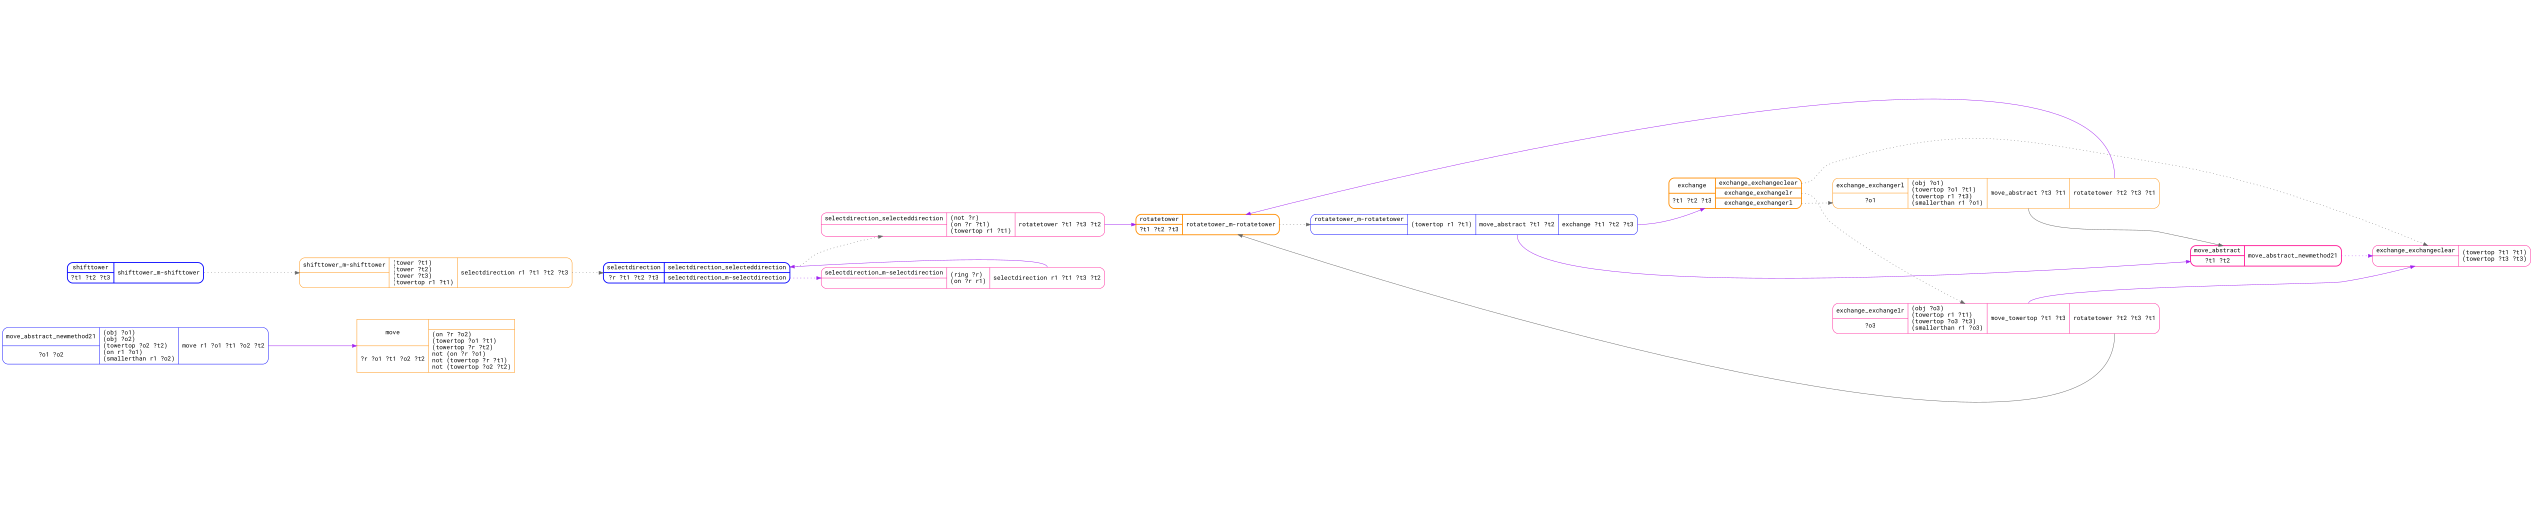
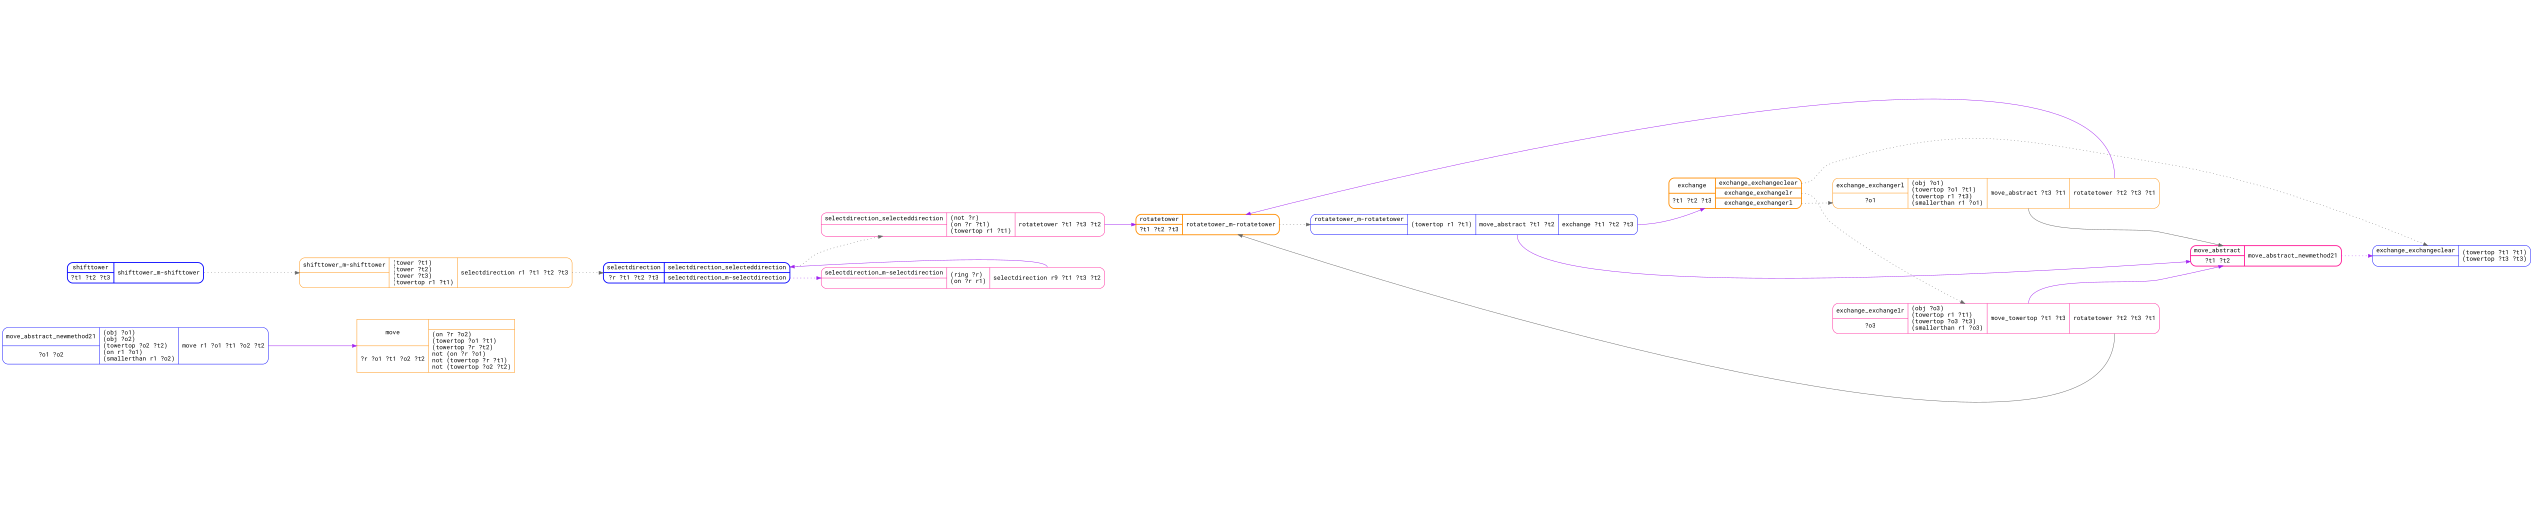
(2452, 256) -> (2452, 256)
(1047, 278) -> (1047, 278)
(2220, 286) -> (2121, 282)
